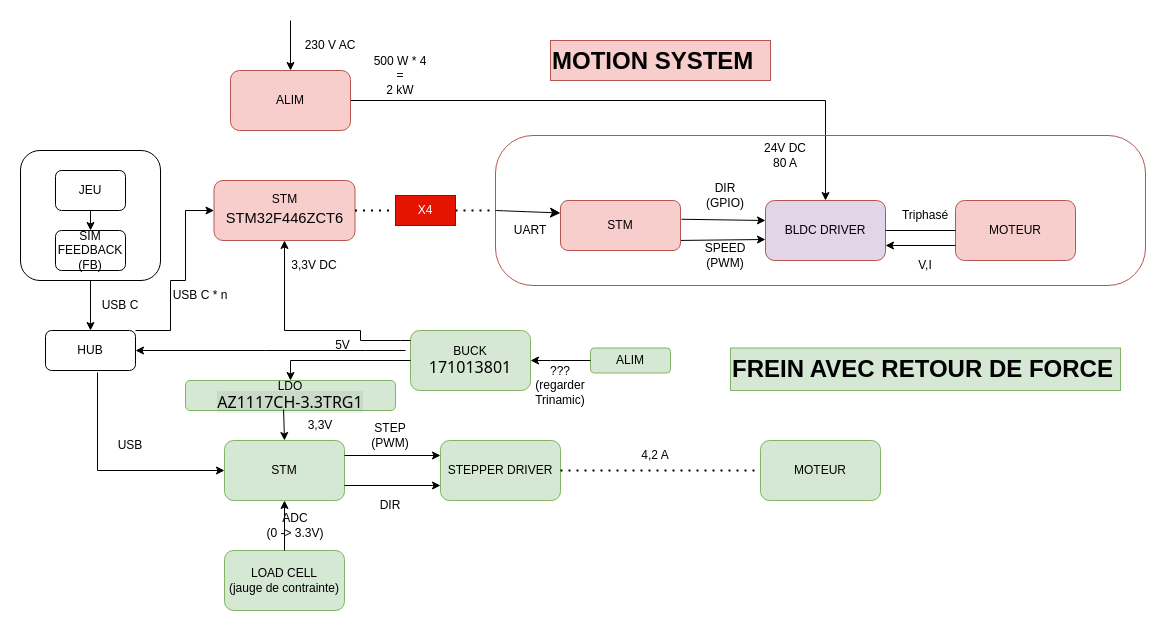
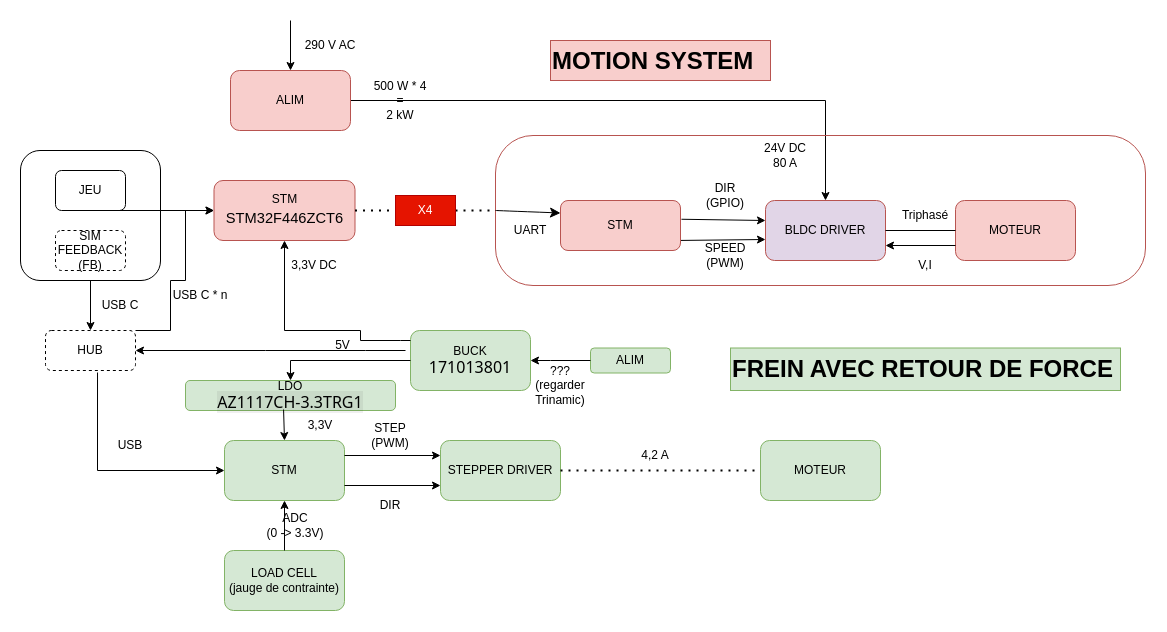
(331, 46) -> (331, 46)
(401, 76) -> (401, 101)
(91, 217) -> (151, 211)
(91, 251) -> (91, 251)
(91, 351) -> (91, 351)
